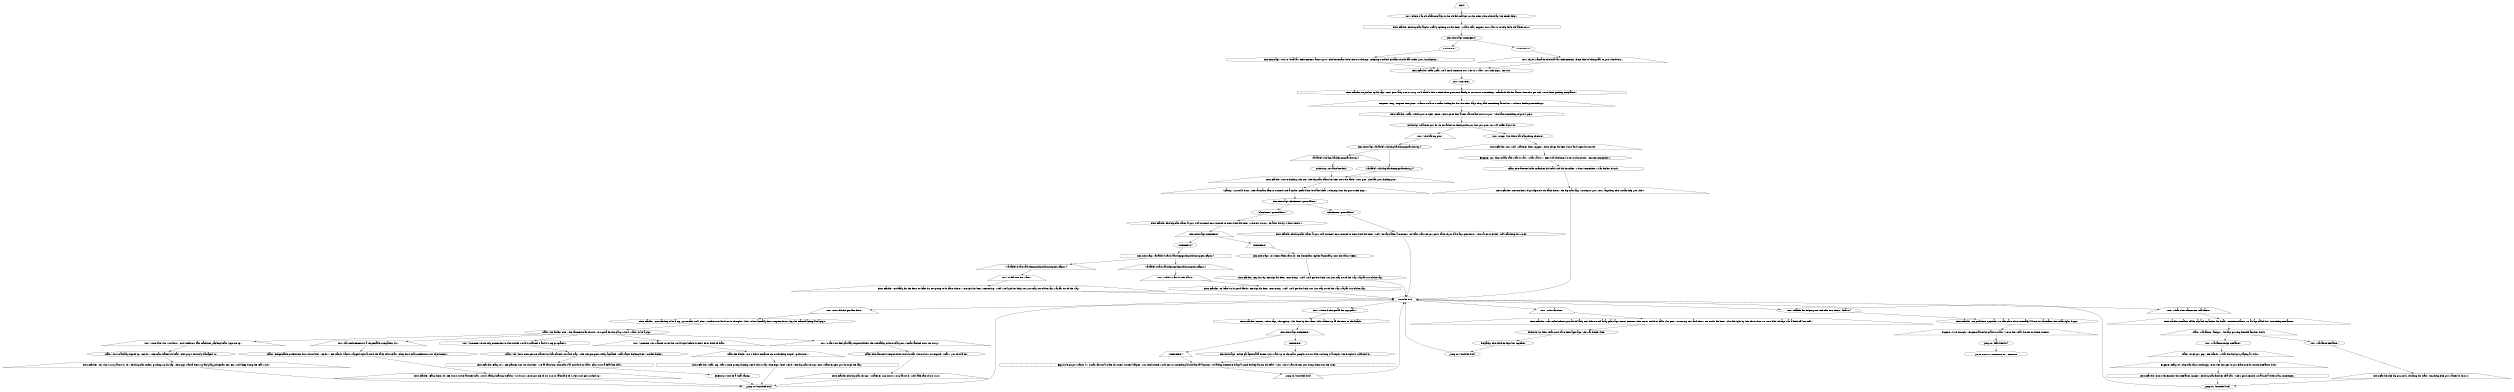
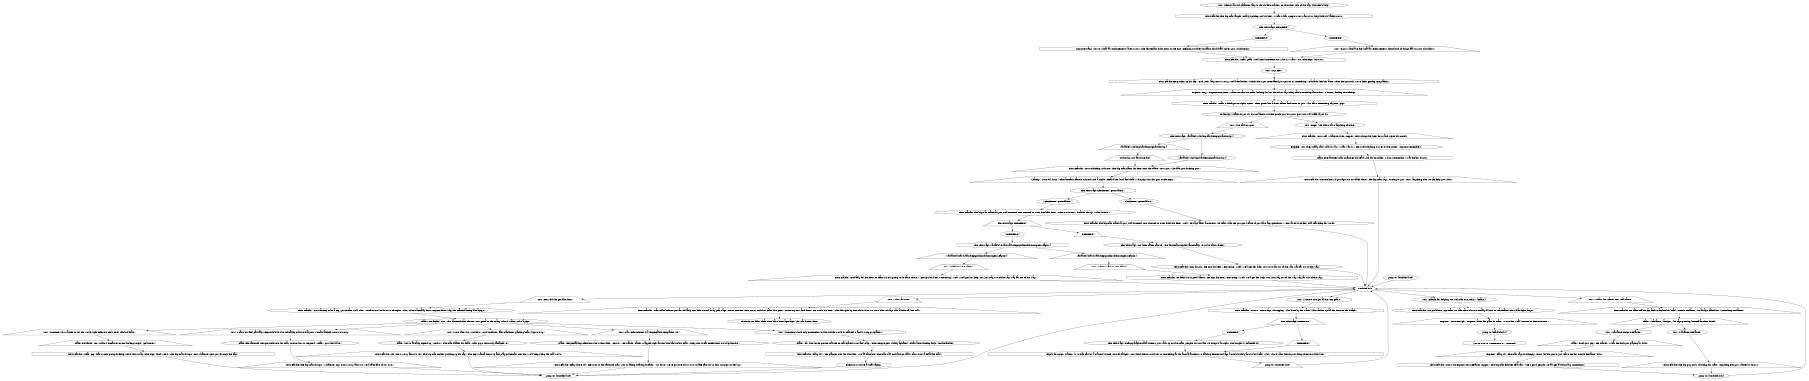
(1462, 5) -> none
(1331, 169) -> (1135, 158)
(1405, 300) -> (1365, 289)
(1503, 343) -> none
